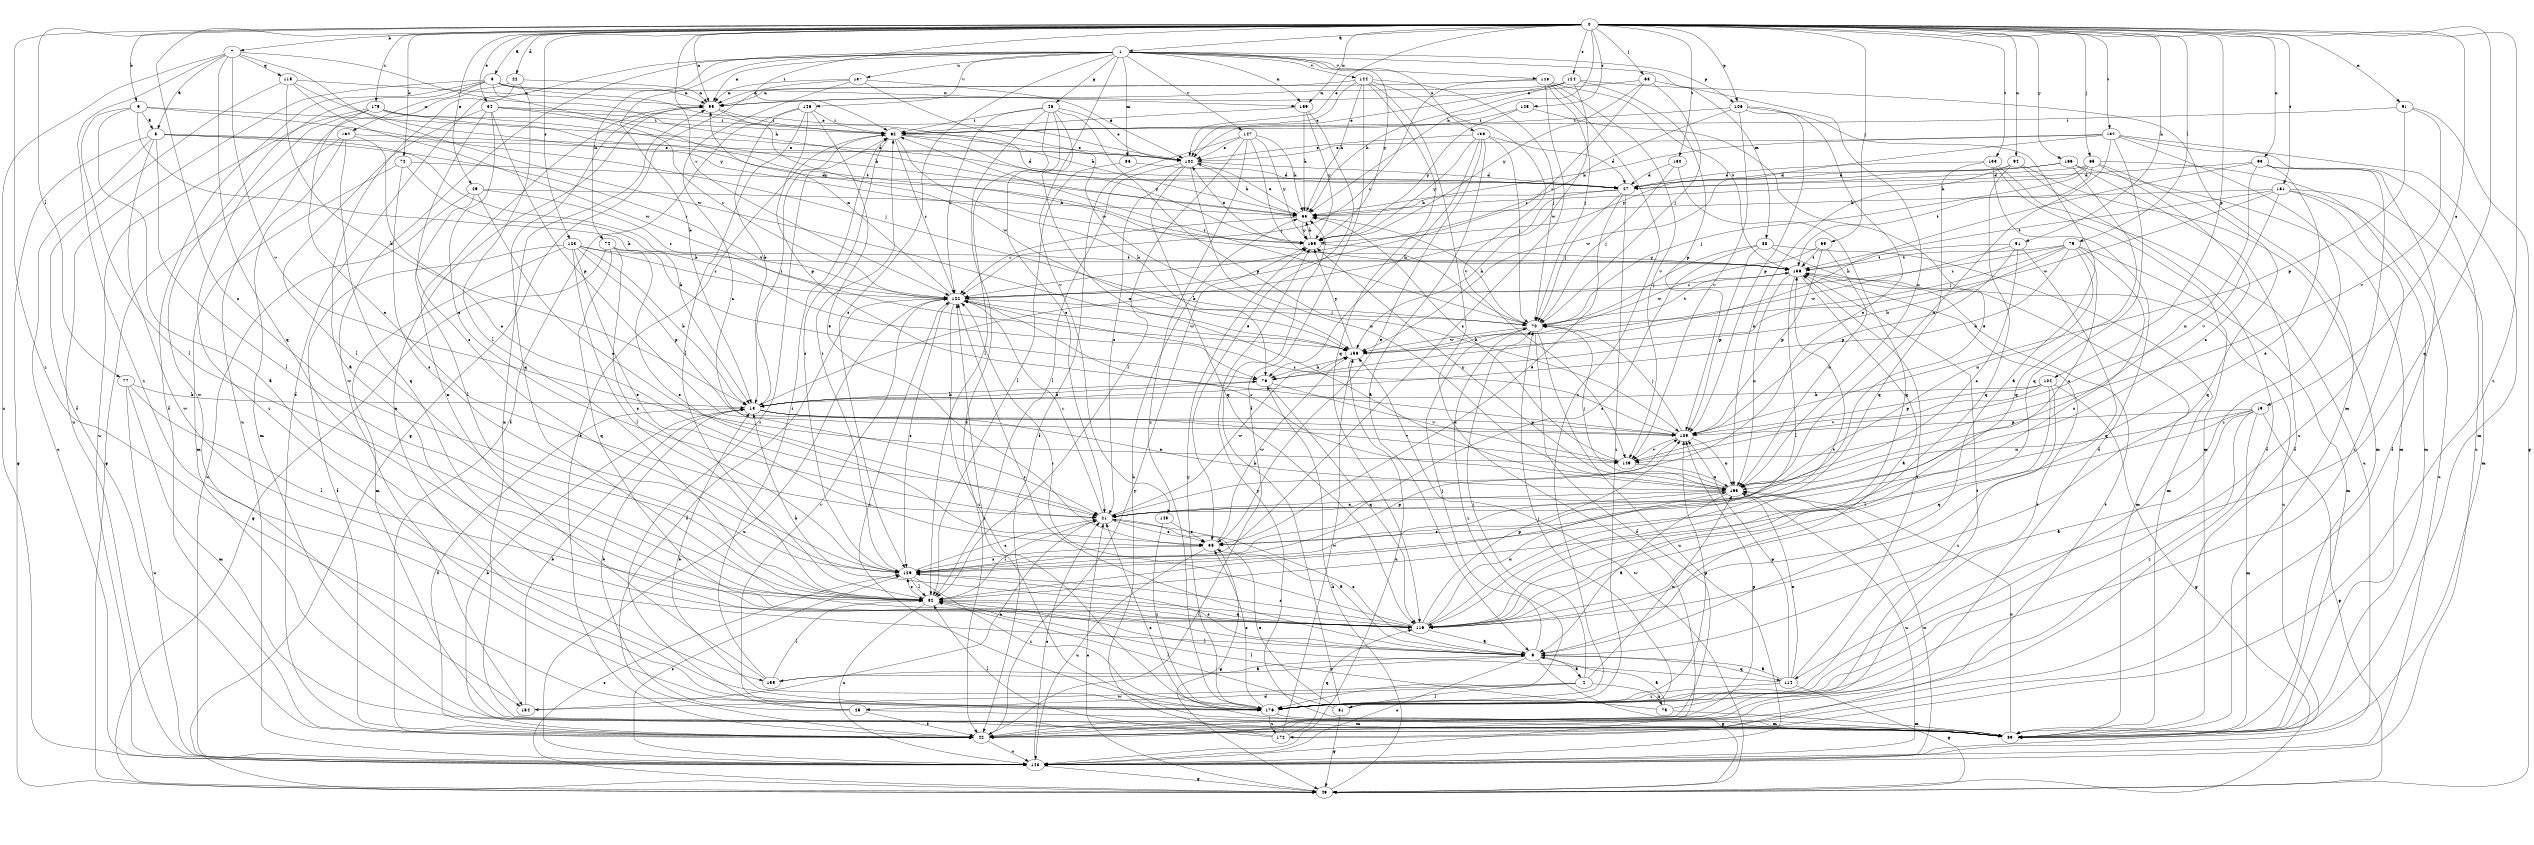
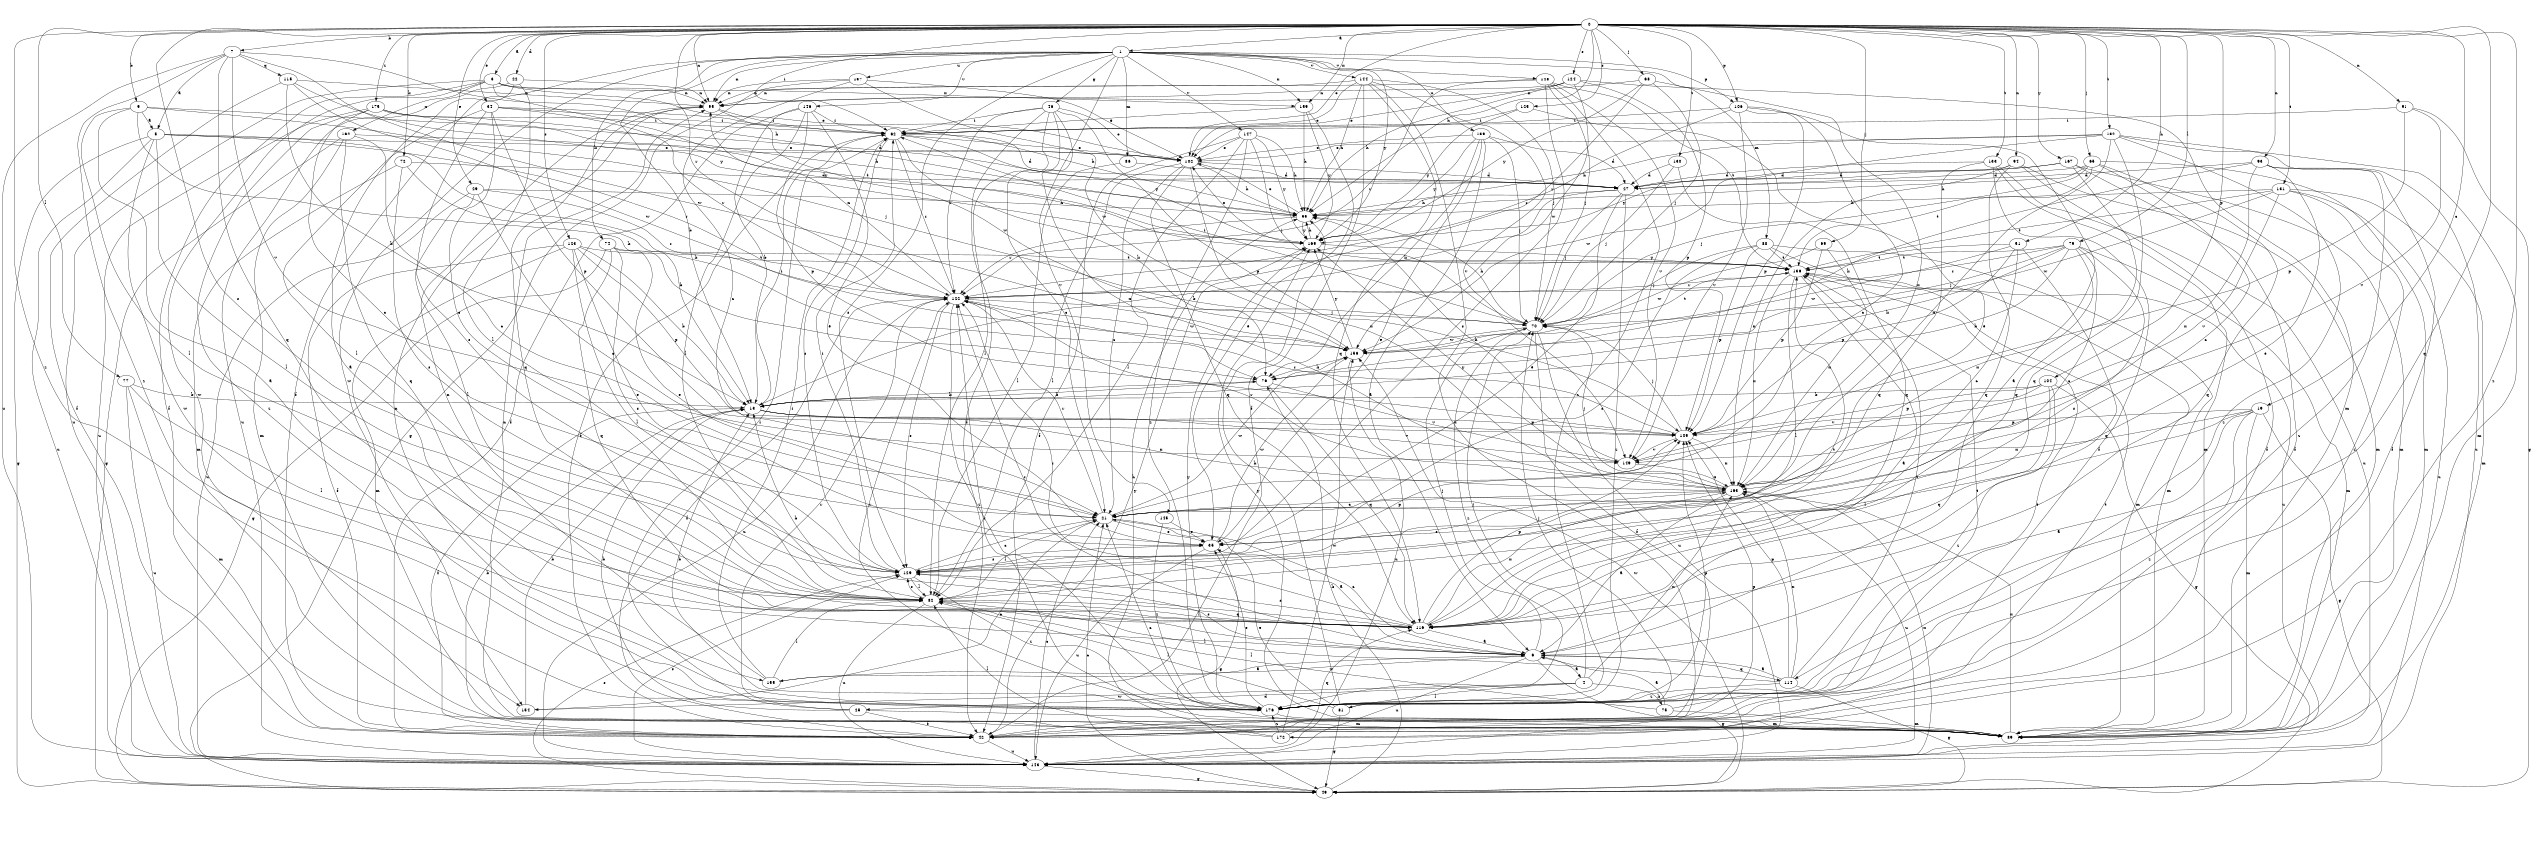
(2069, 162) -> (2069, 162)
(1812, 257) -> (1779, 257)
(751, 284) -> none
(1270, 724) -> (1276, 724)
